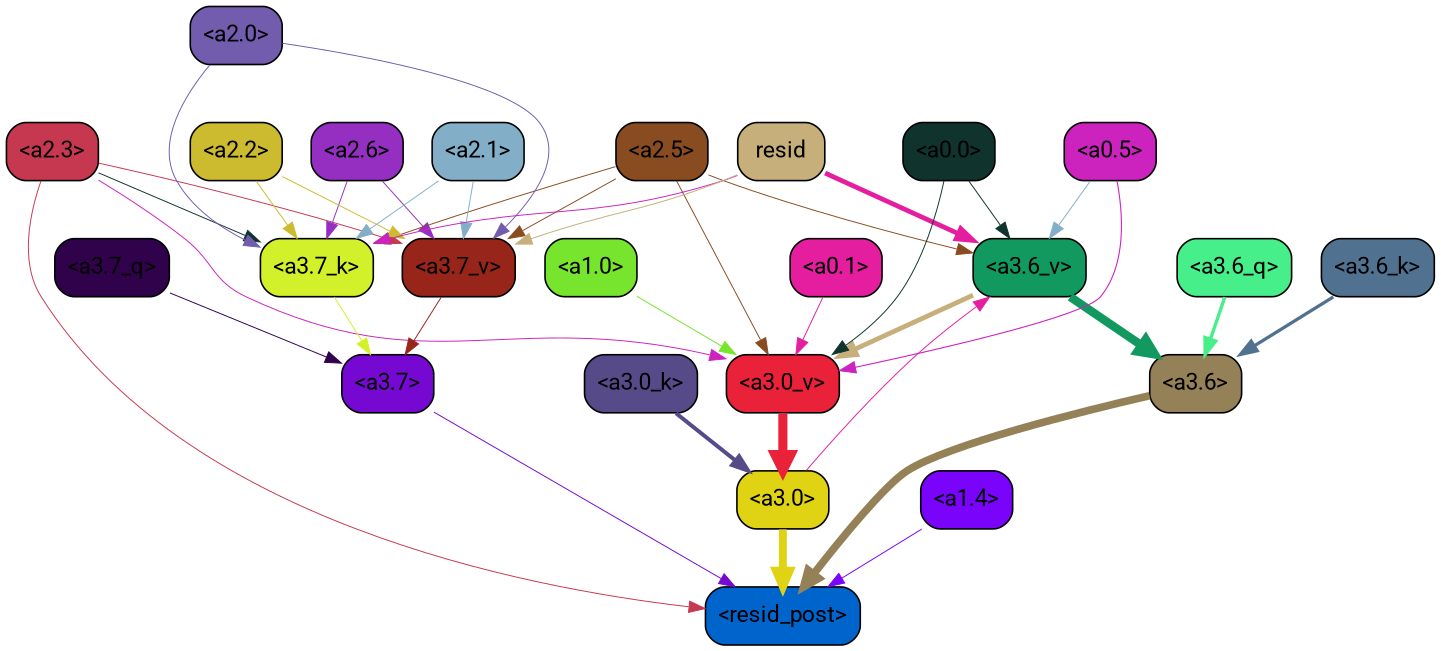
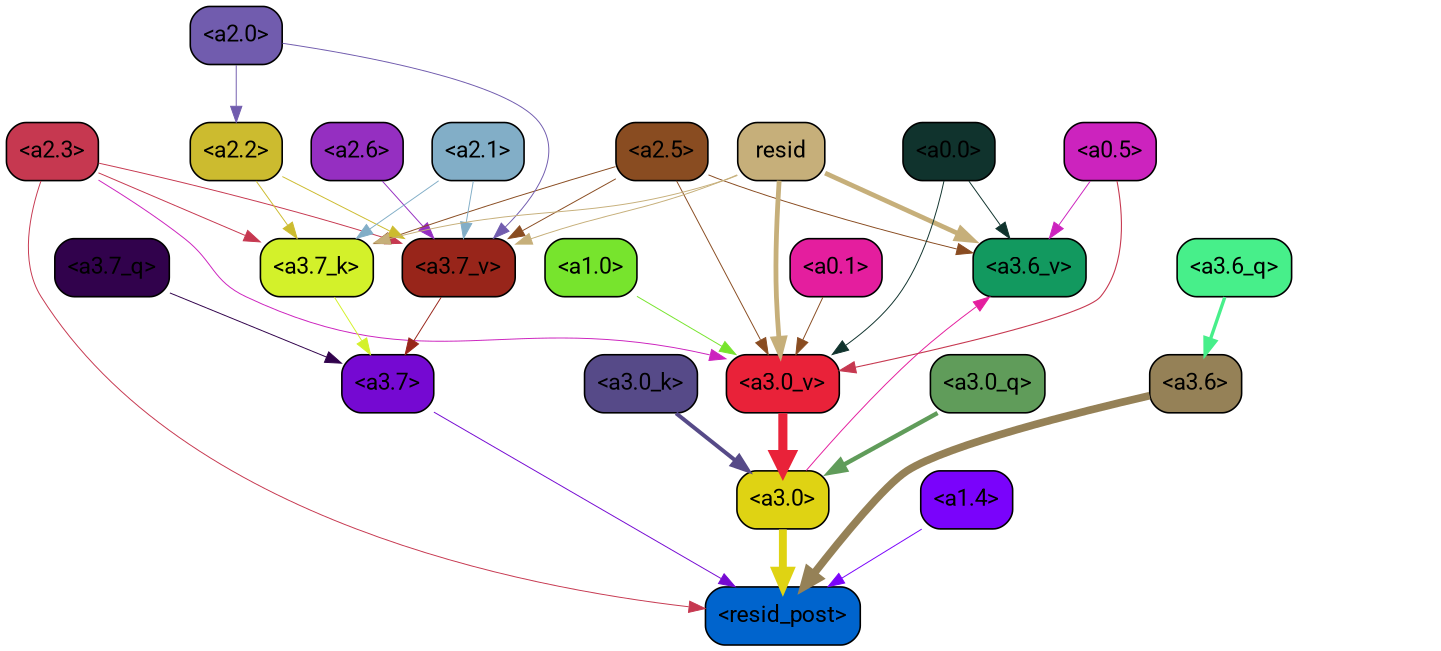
(171, 164) -> (236, 86)
(342, 196) -> none
(892, 203) -> (892, 203)
(1075, 203) -> (1075, 203)
(172, 204) -> (172, 204)
(582, 209) -> (582, 209)
(1378, 268) -> none
(813, 319) -> (813, 319)
(1106, 321) -> none
(914, 322) -> (776, 259)
(1038, 323) -> (1038, 323)
none -> (988, 384)
